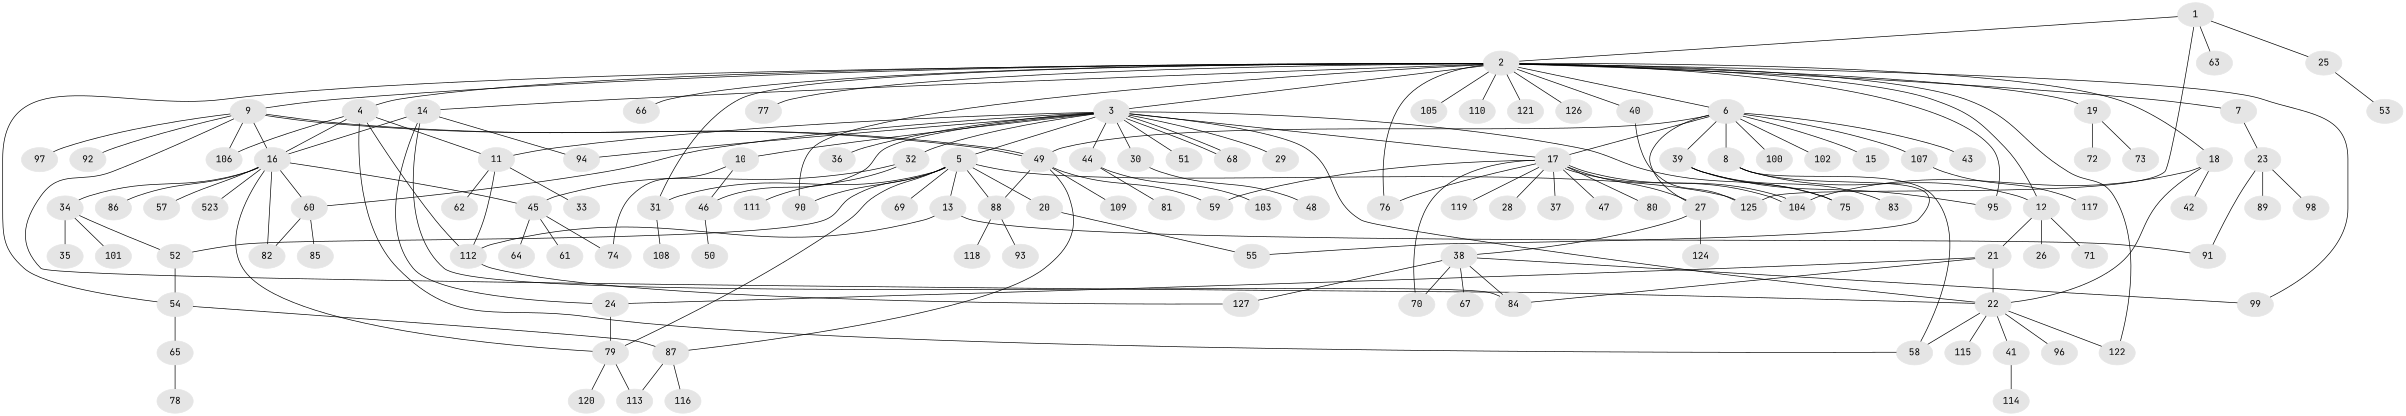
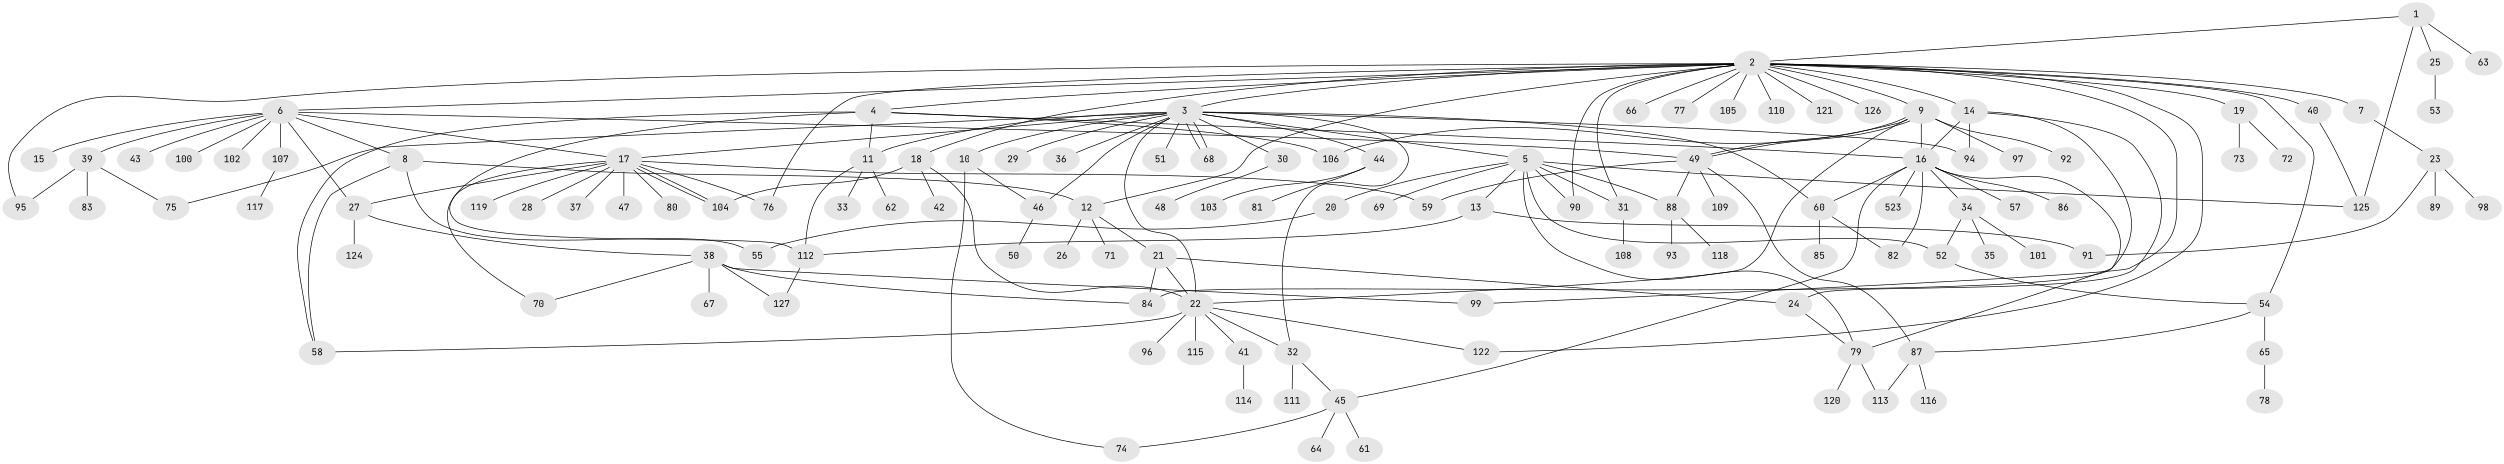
none -> (1244, 329)
